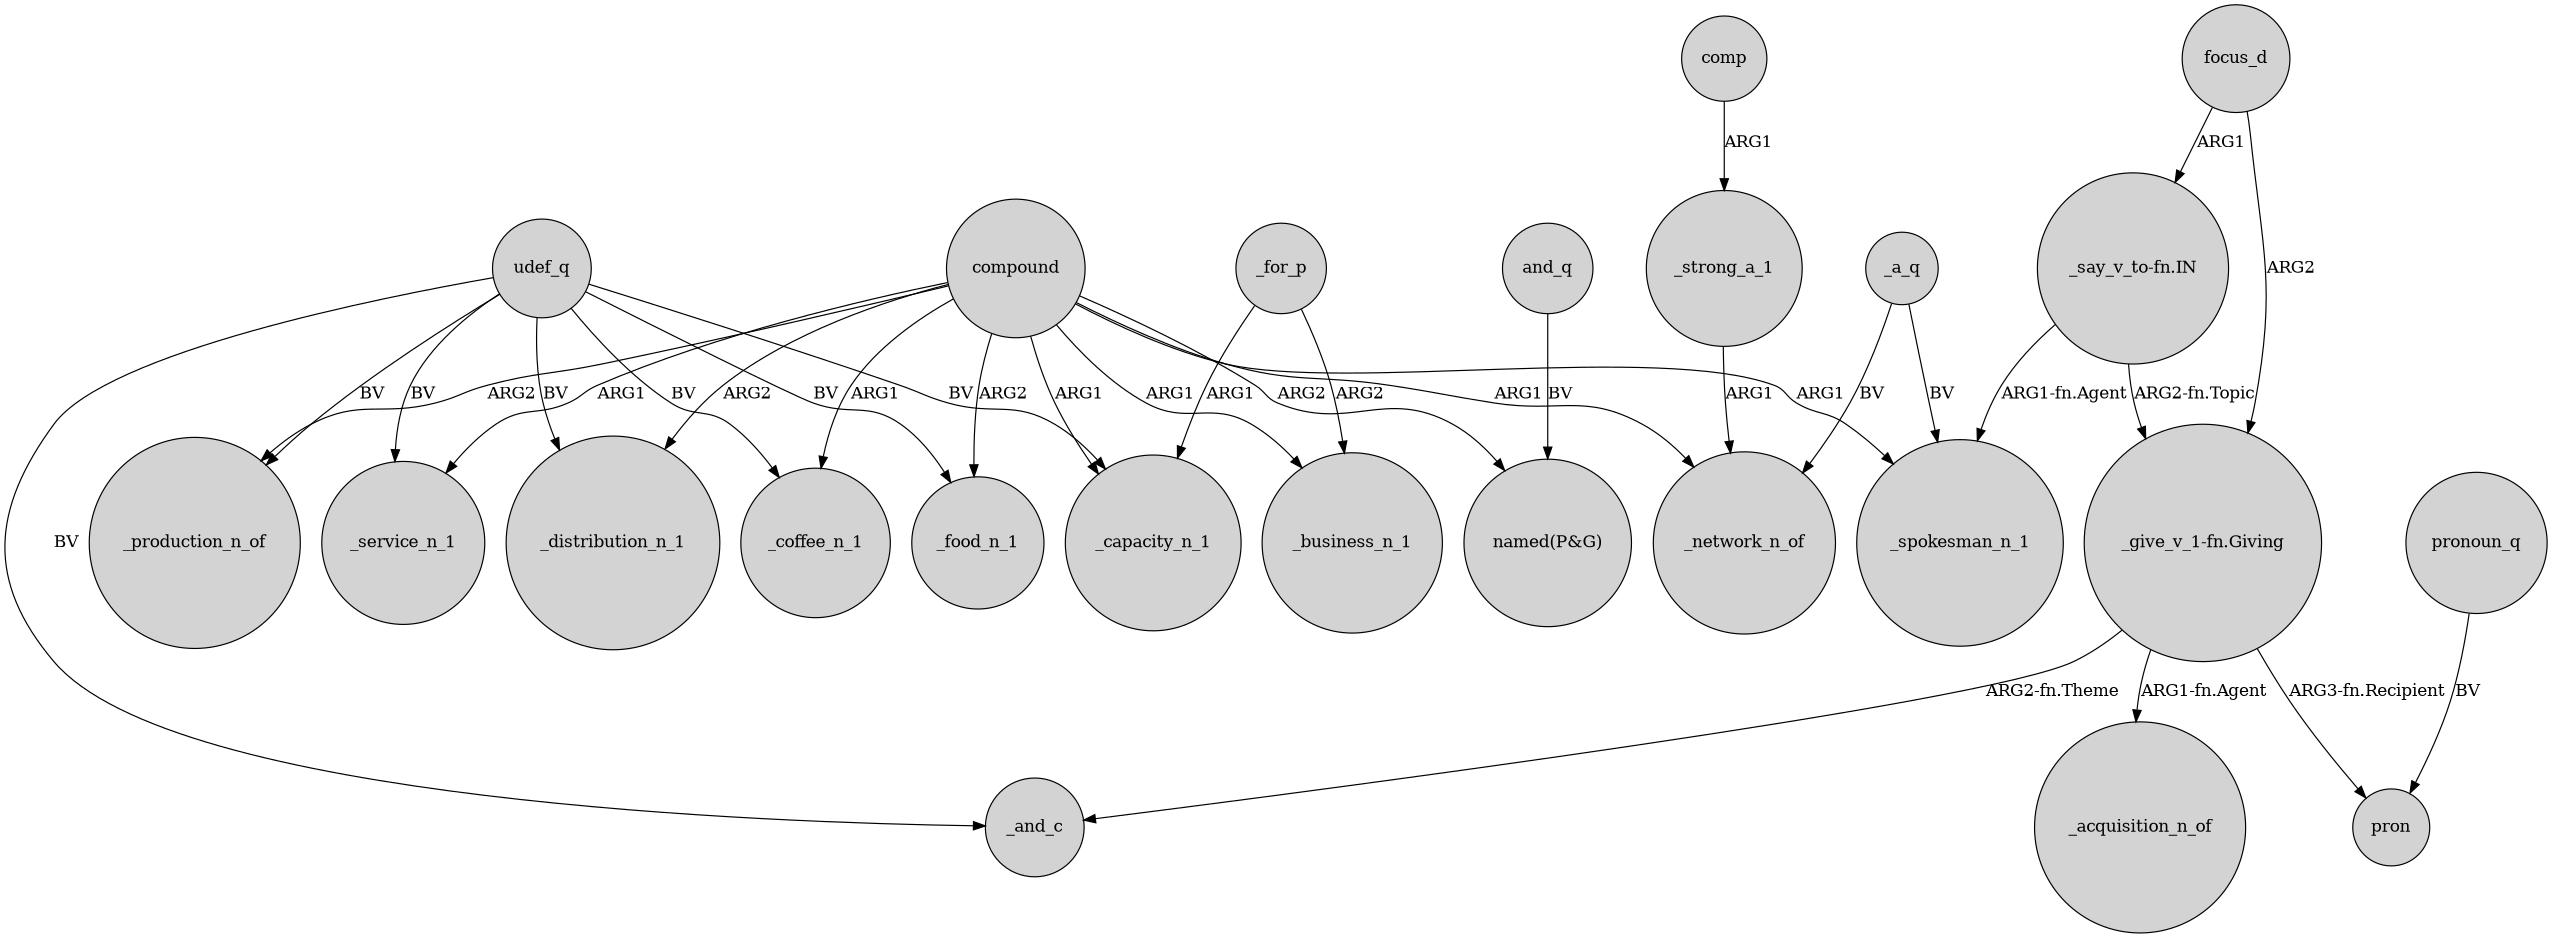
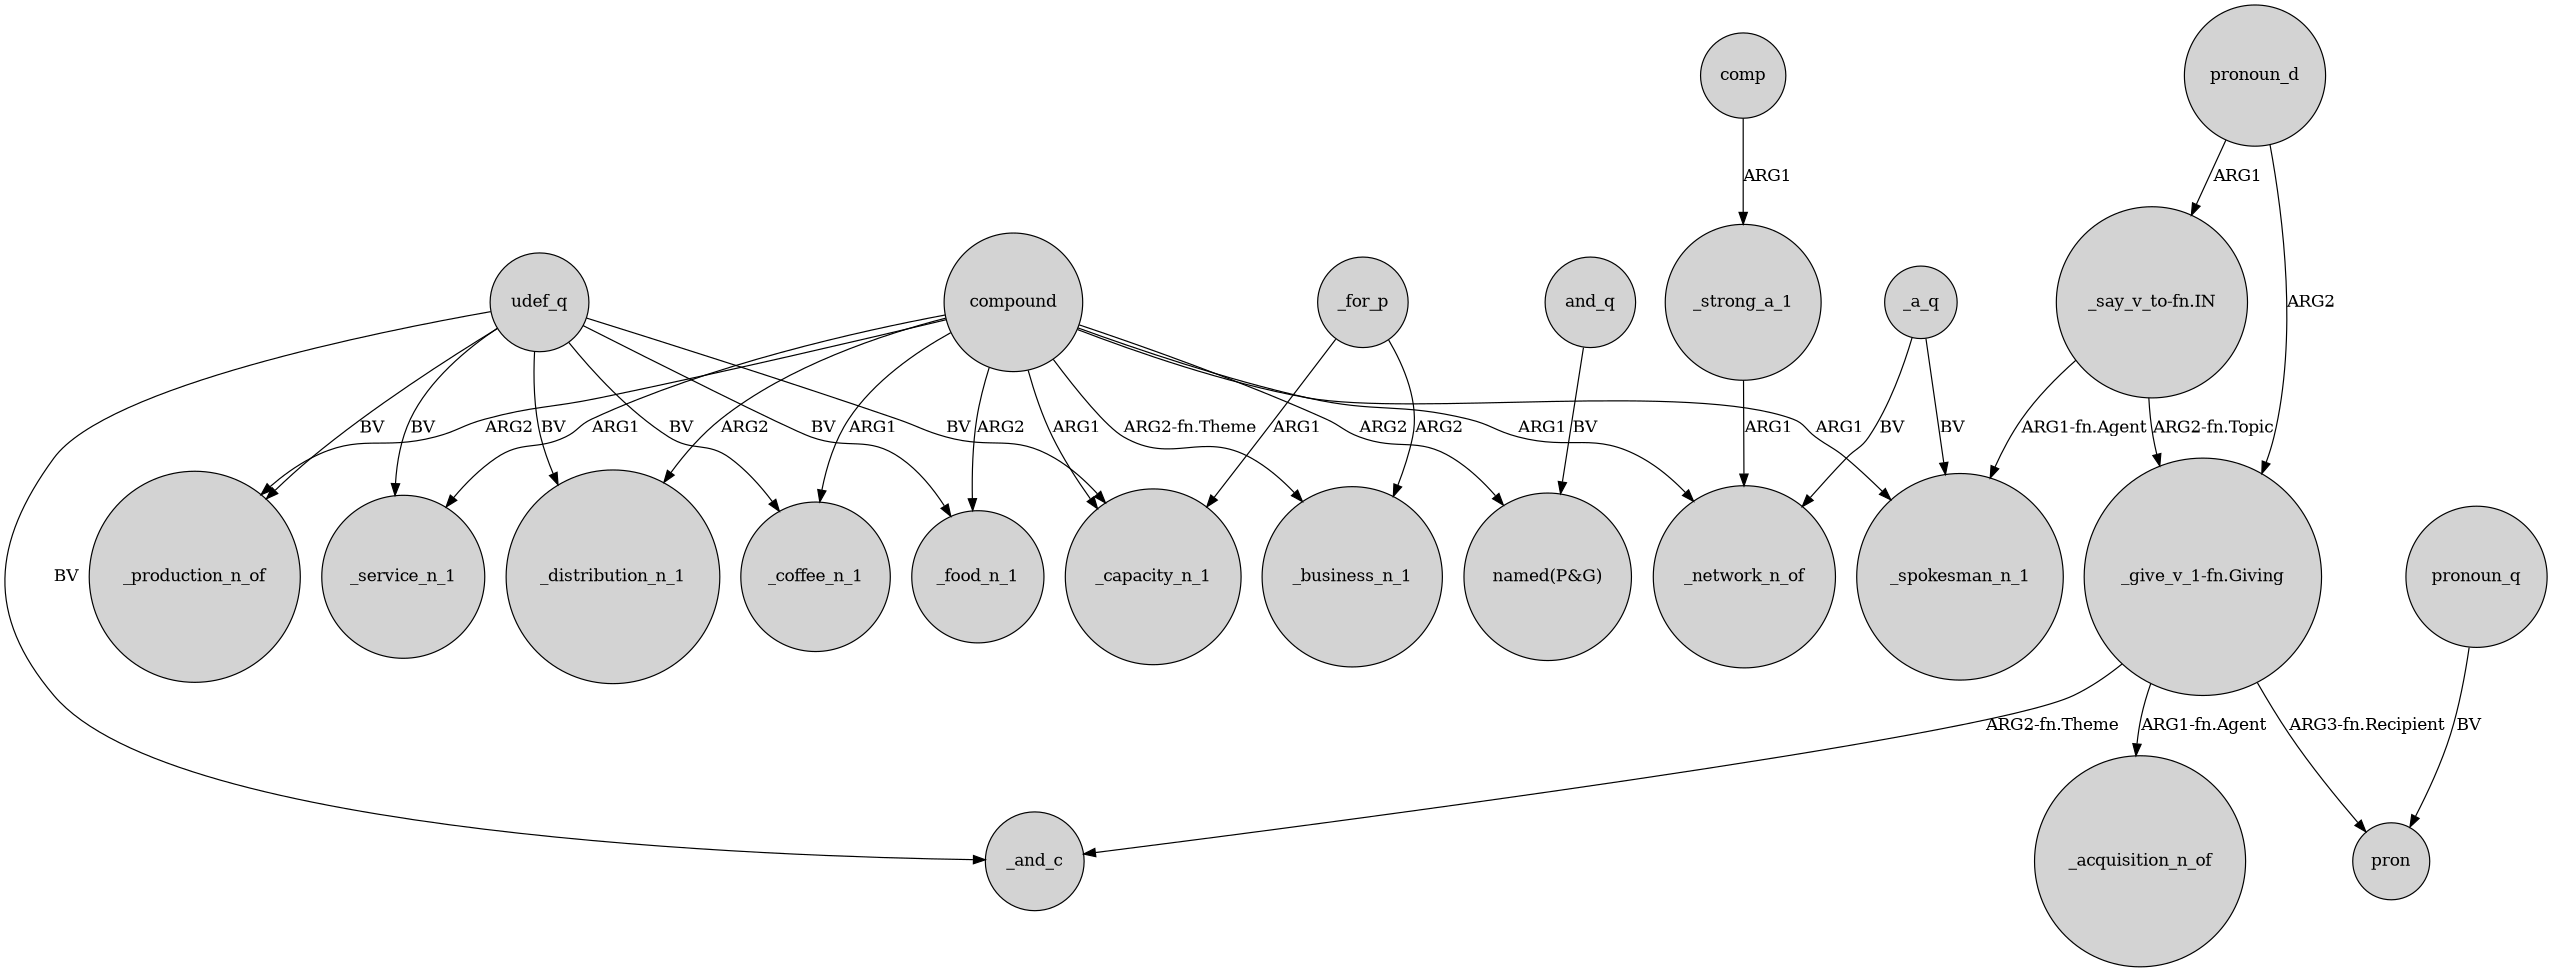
(2236, 59) -> (2255, 76)
(1170, 394) -> (1190, 428)
